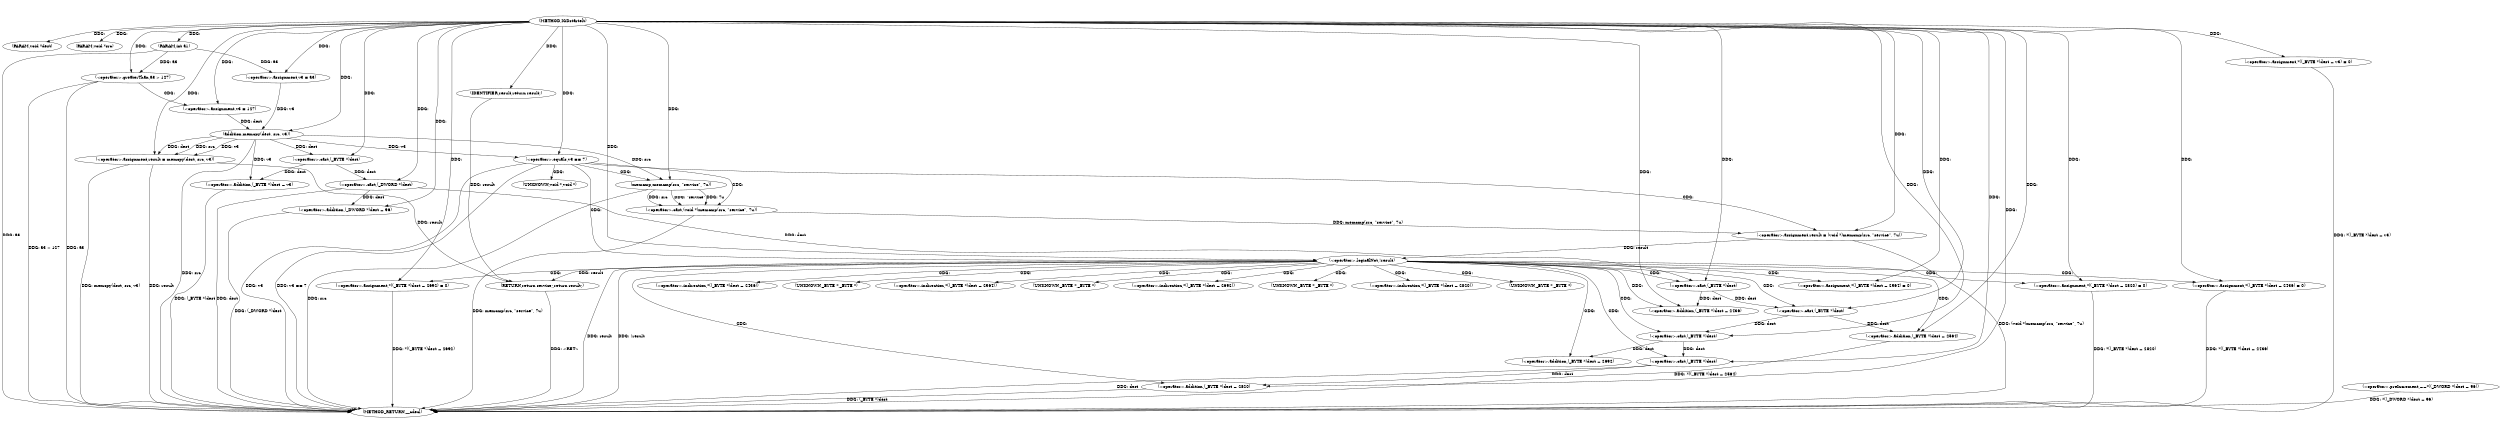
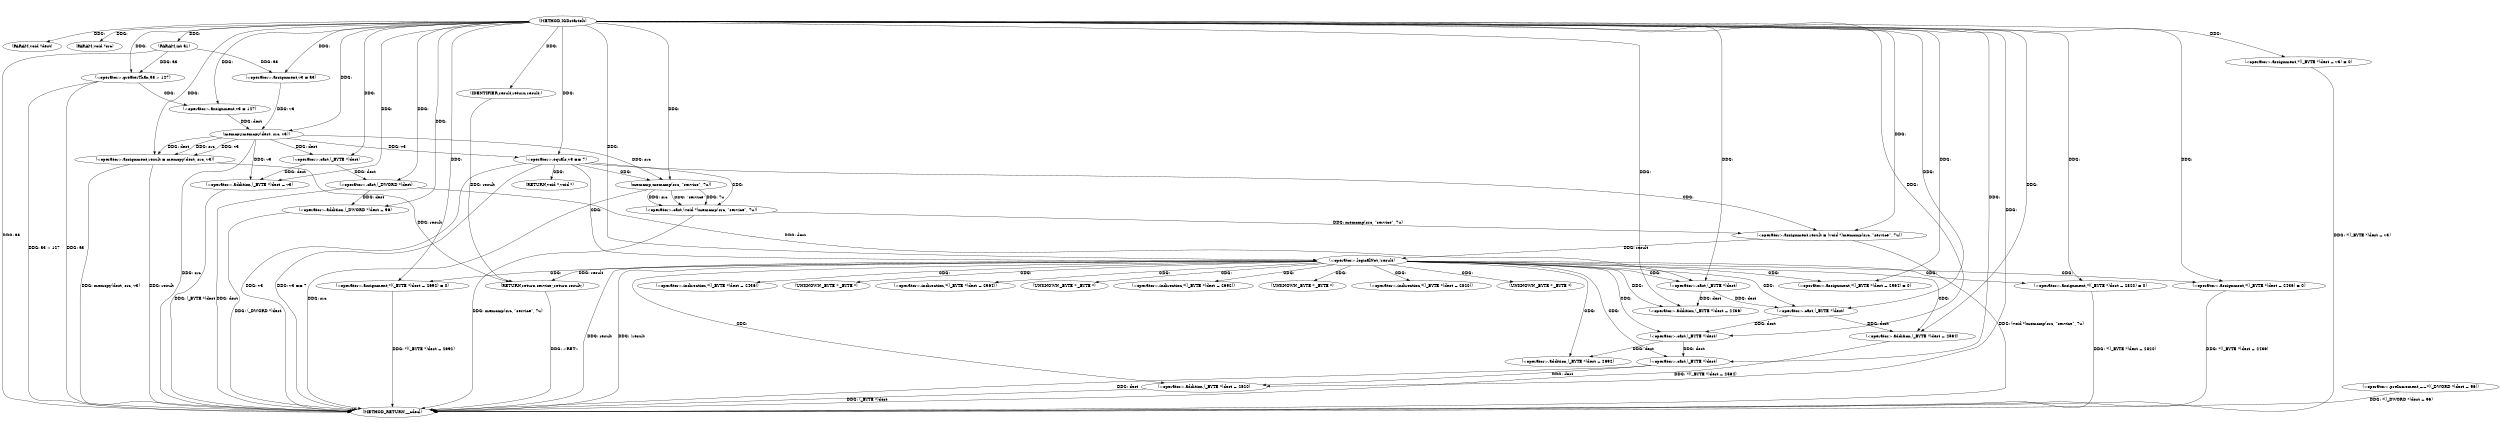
none -> (381, 78)
(257, 134) -> (257, 134)
(550, 185) -> (550, 185)
